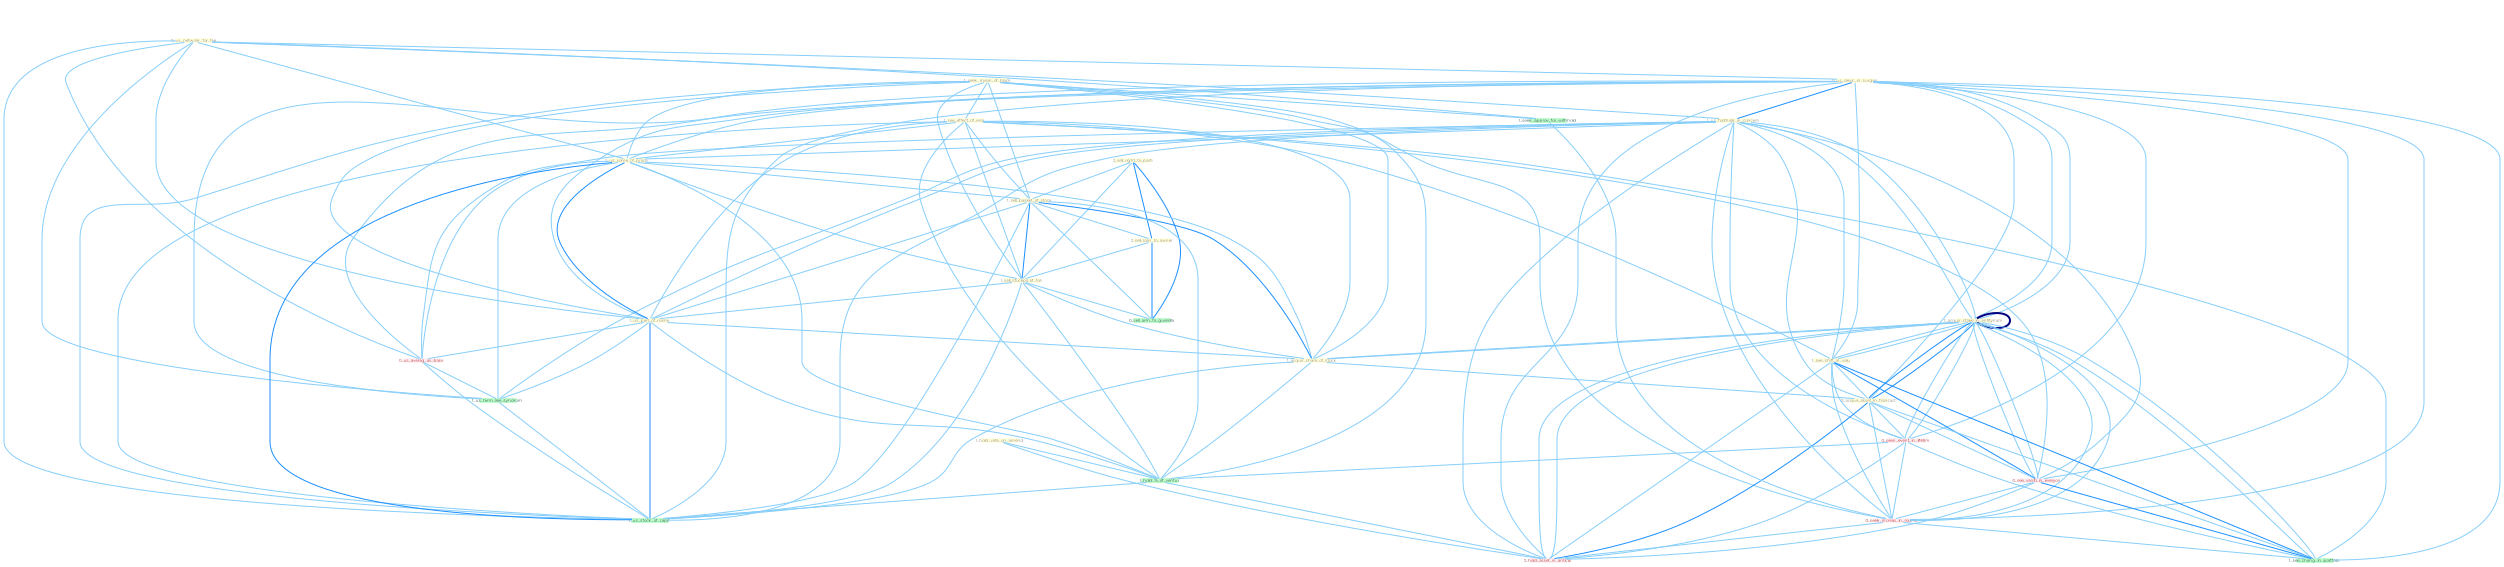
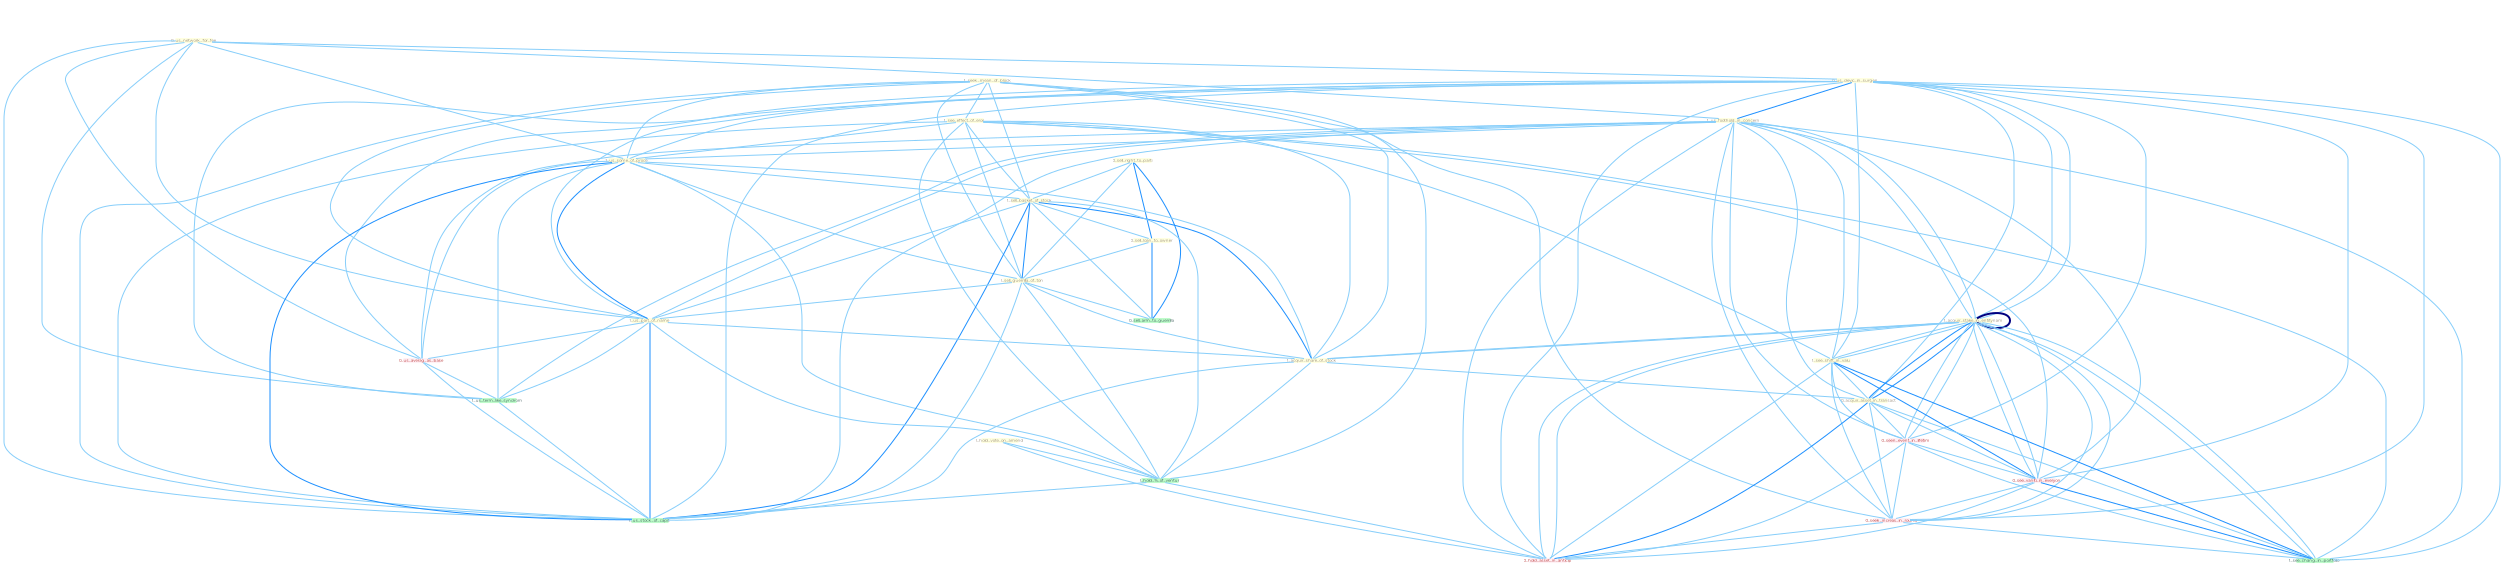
(1548, 121) -> none
(719, 217) -> none
none -> (2269, 222)
(1022, 281) -> (1022, 281)
(899, 432) -> (899, 432)
(1551, 460) -> (1971, 461)
